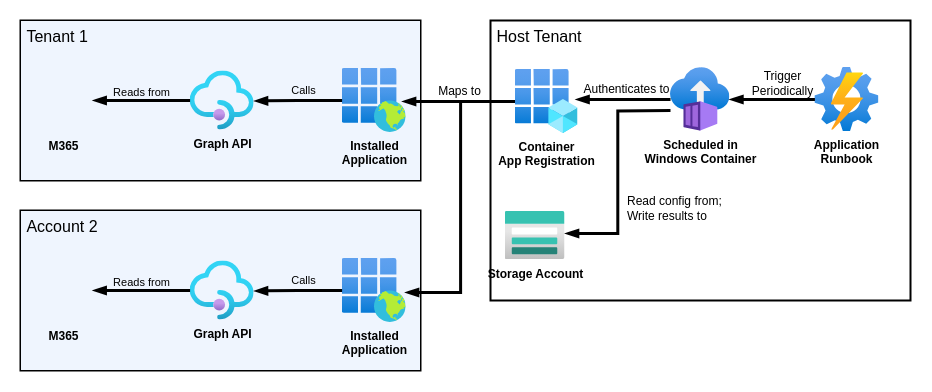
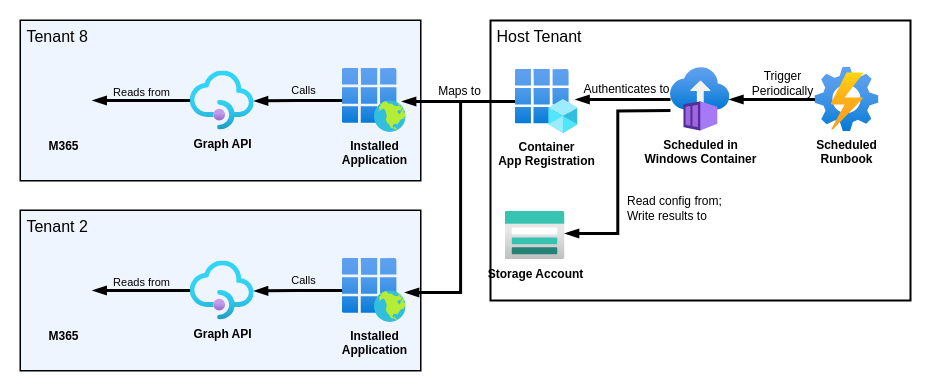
(56, 37) -> (56, 37)
(847, 153) -> (847, 153)
(61, 227) -> (56, 227)
